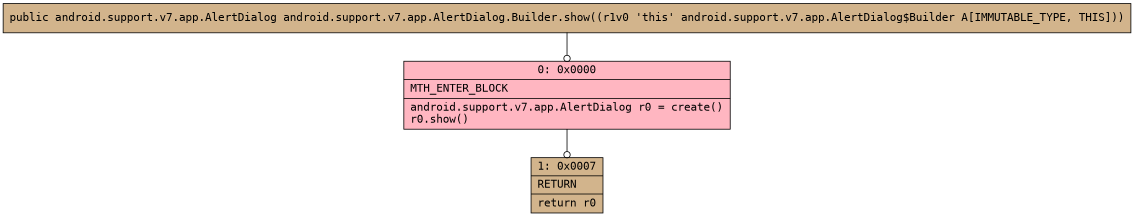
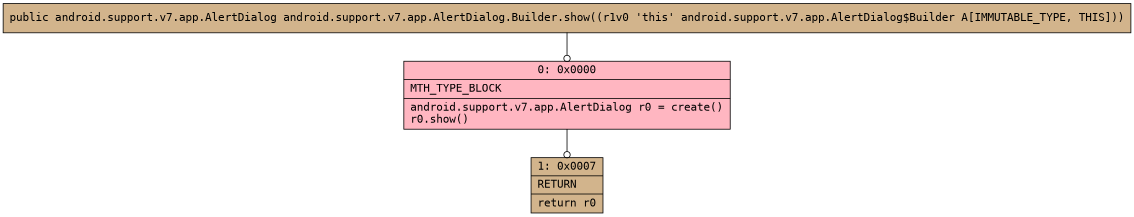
(459, 89) -> (456, 89)
